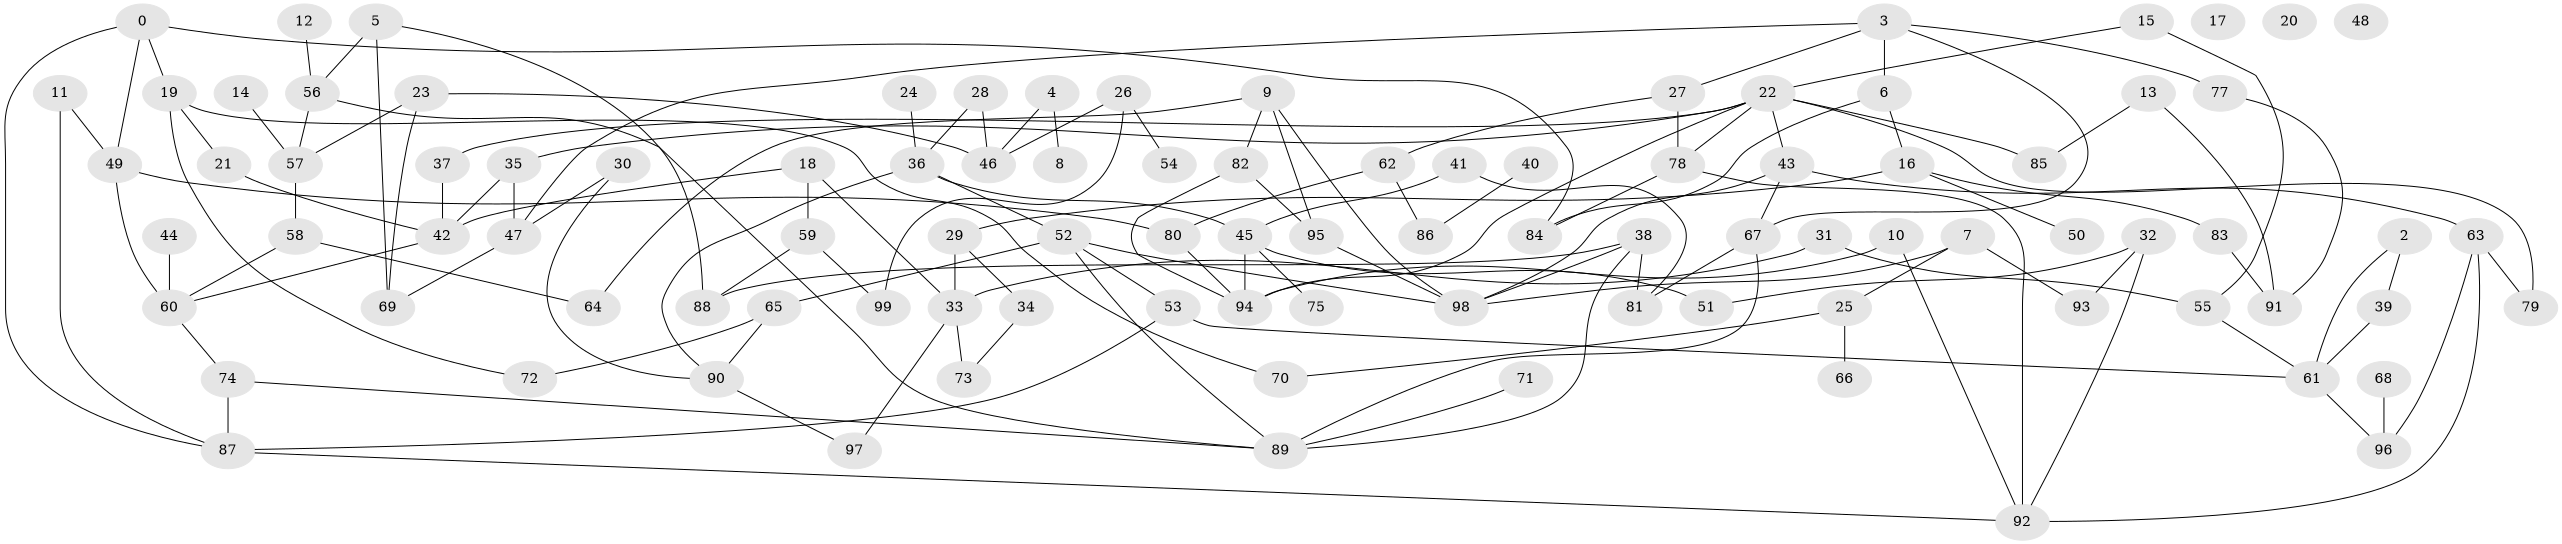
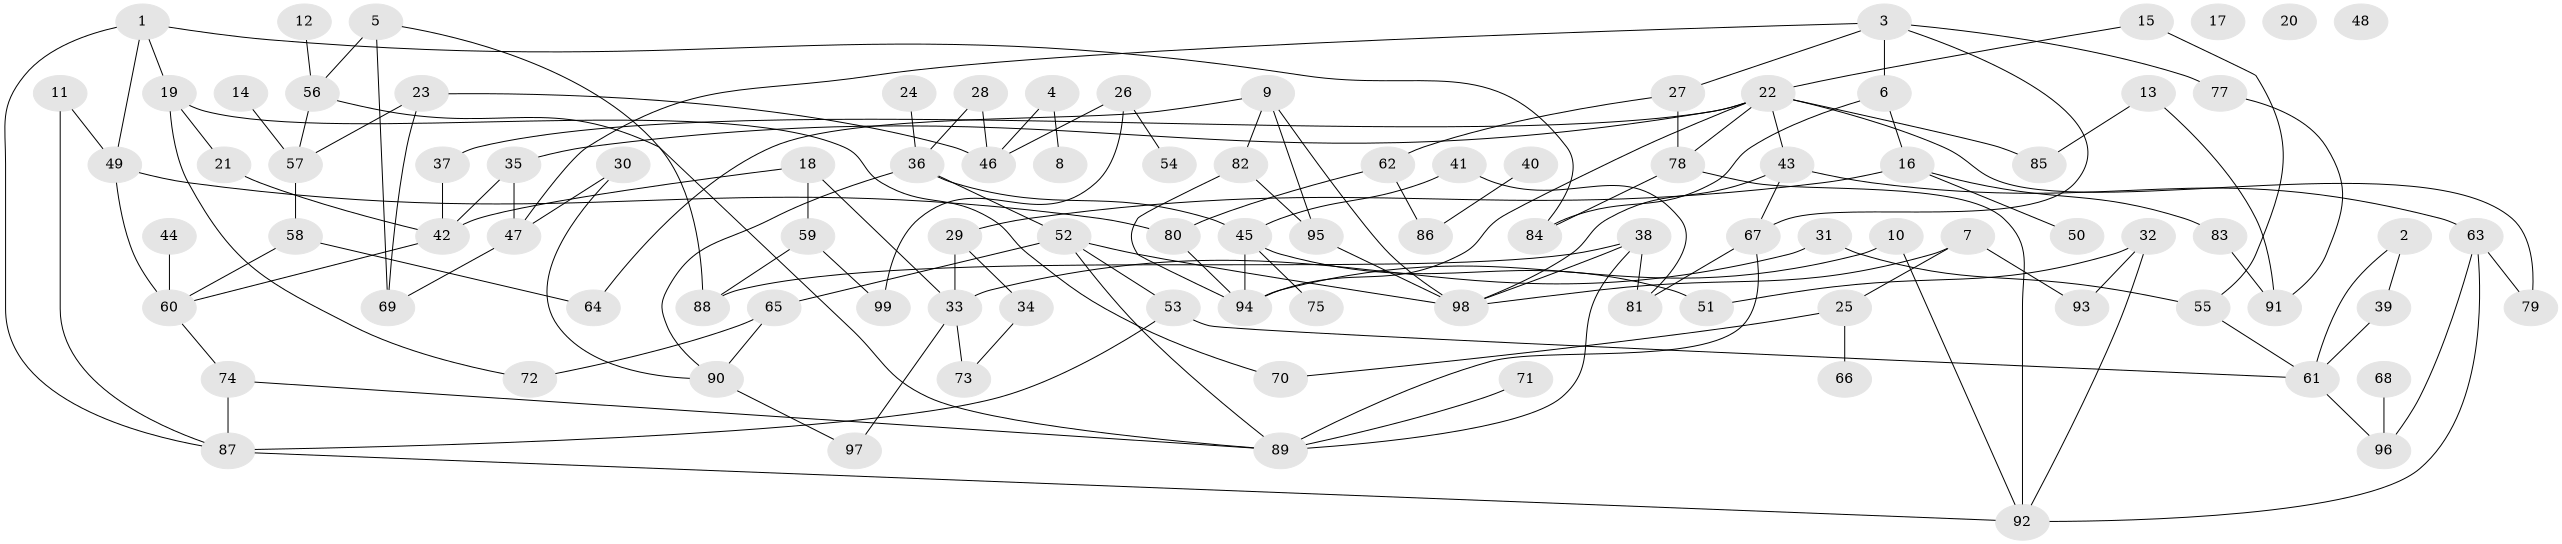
(143, 22) -> (143, 22)
